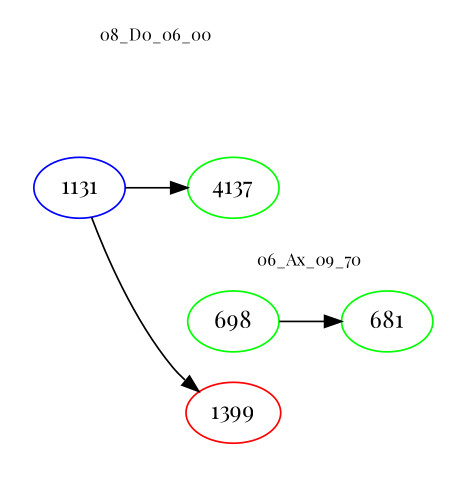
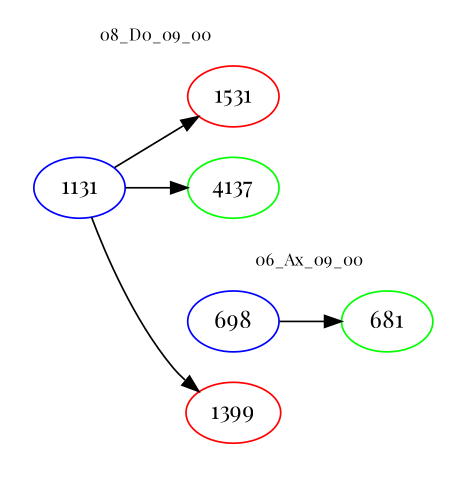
(156, 36) -> (156, 36)
none -> (233, 96)
(309, 261) -> (309, 261)
(233, 321) -> (233, 321)
